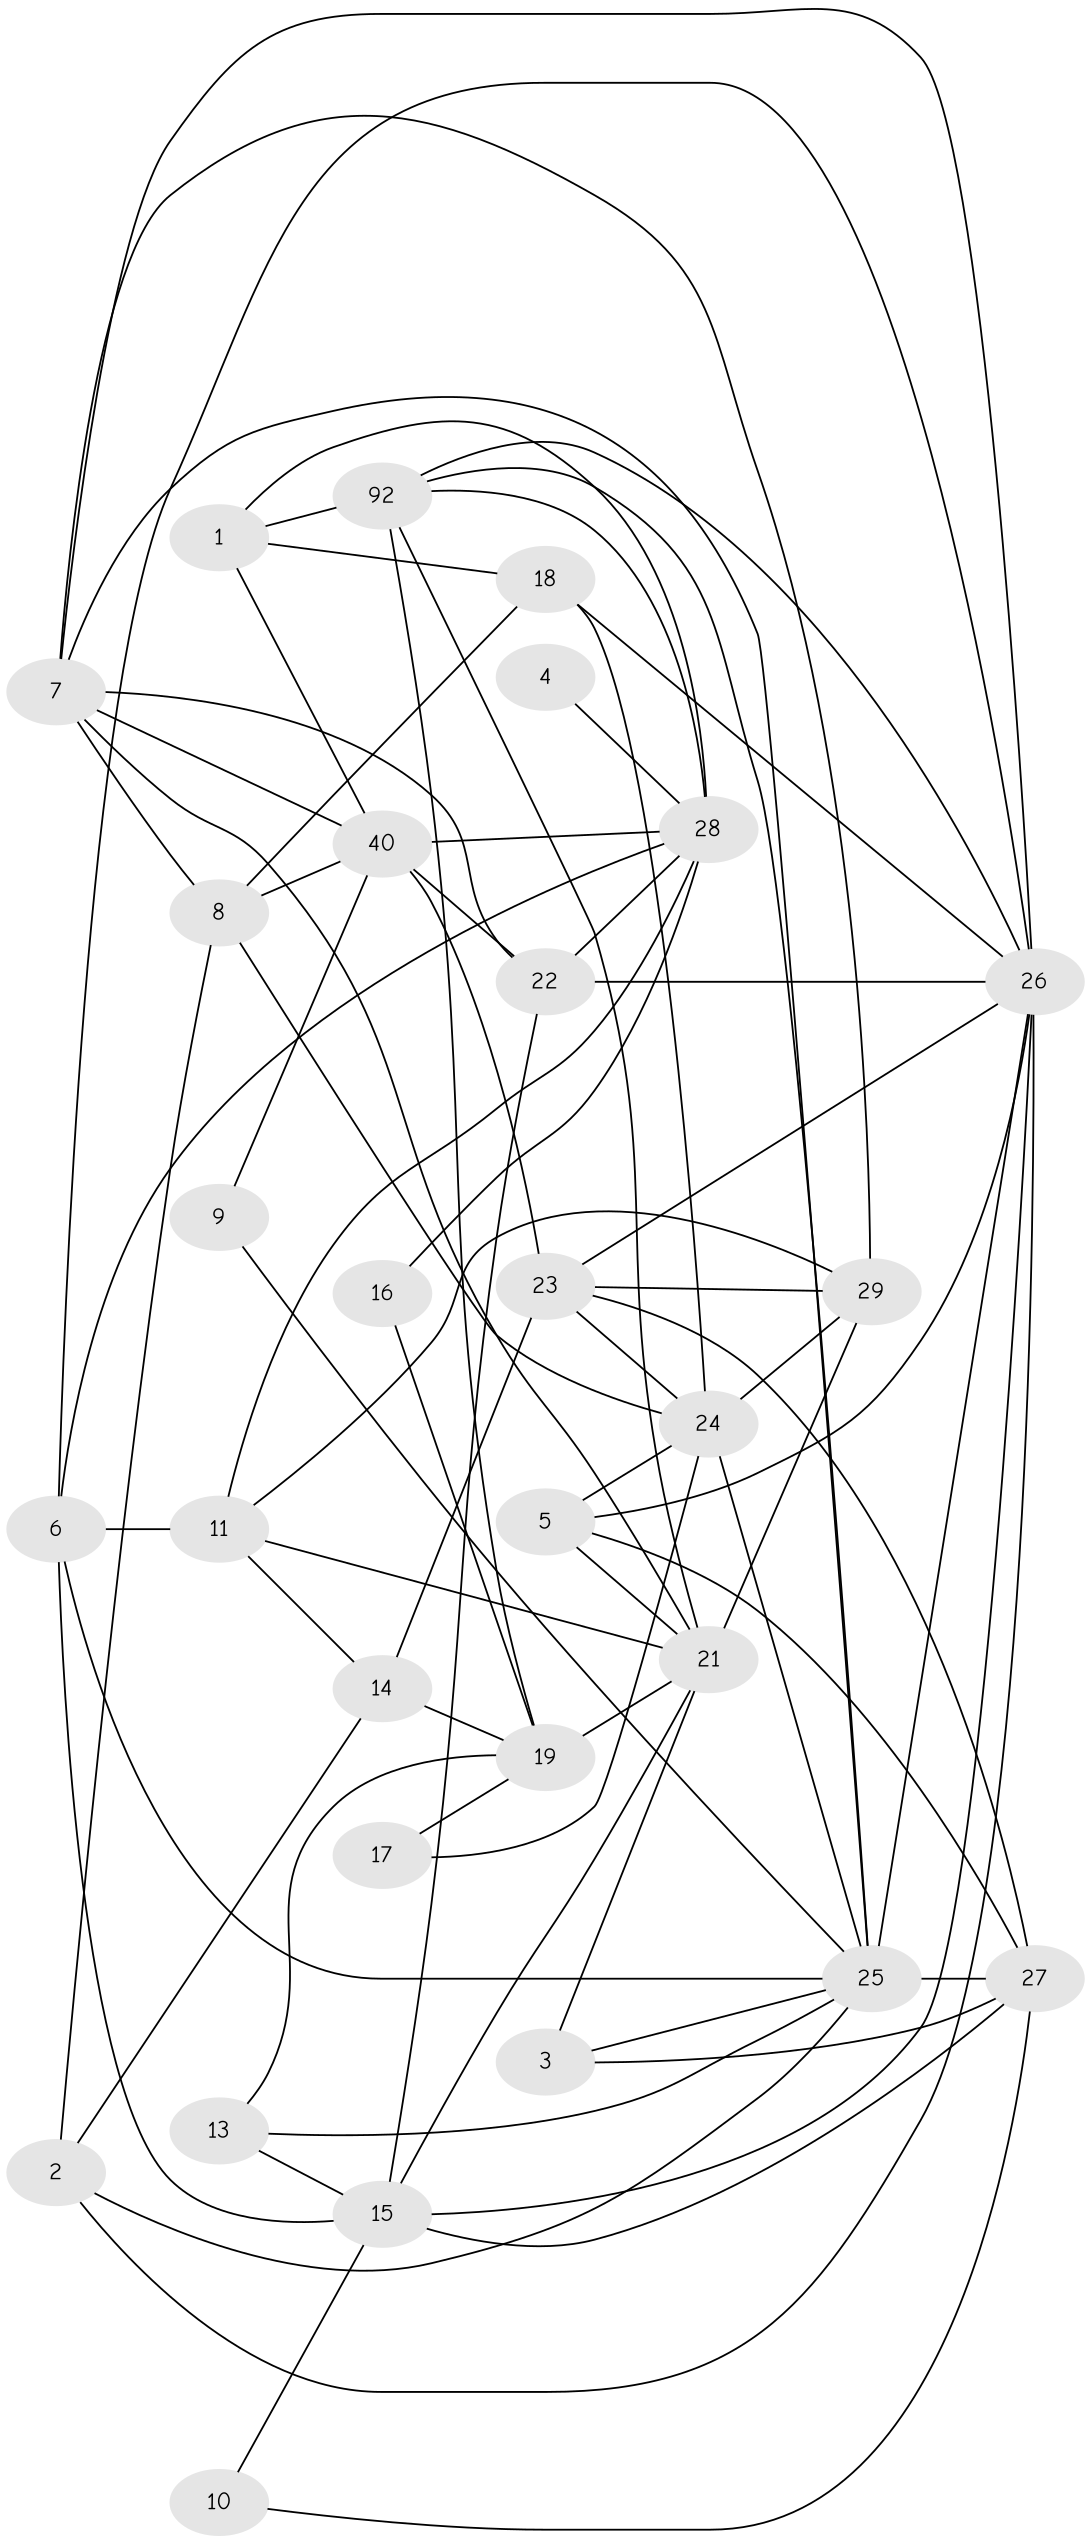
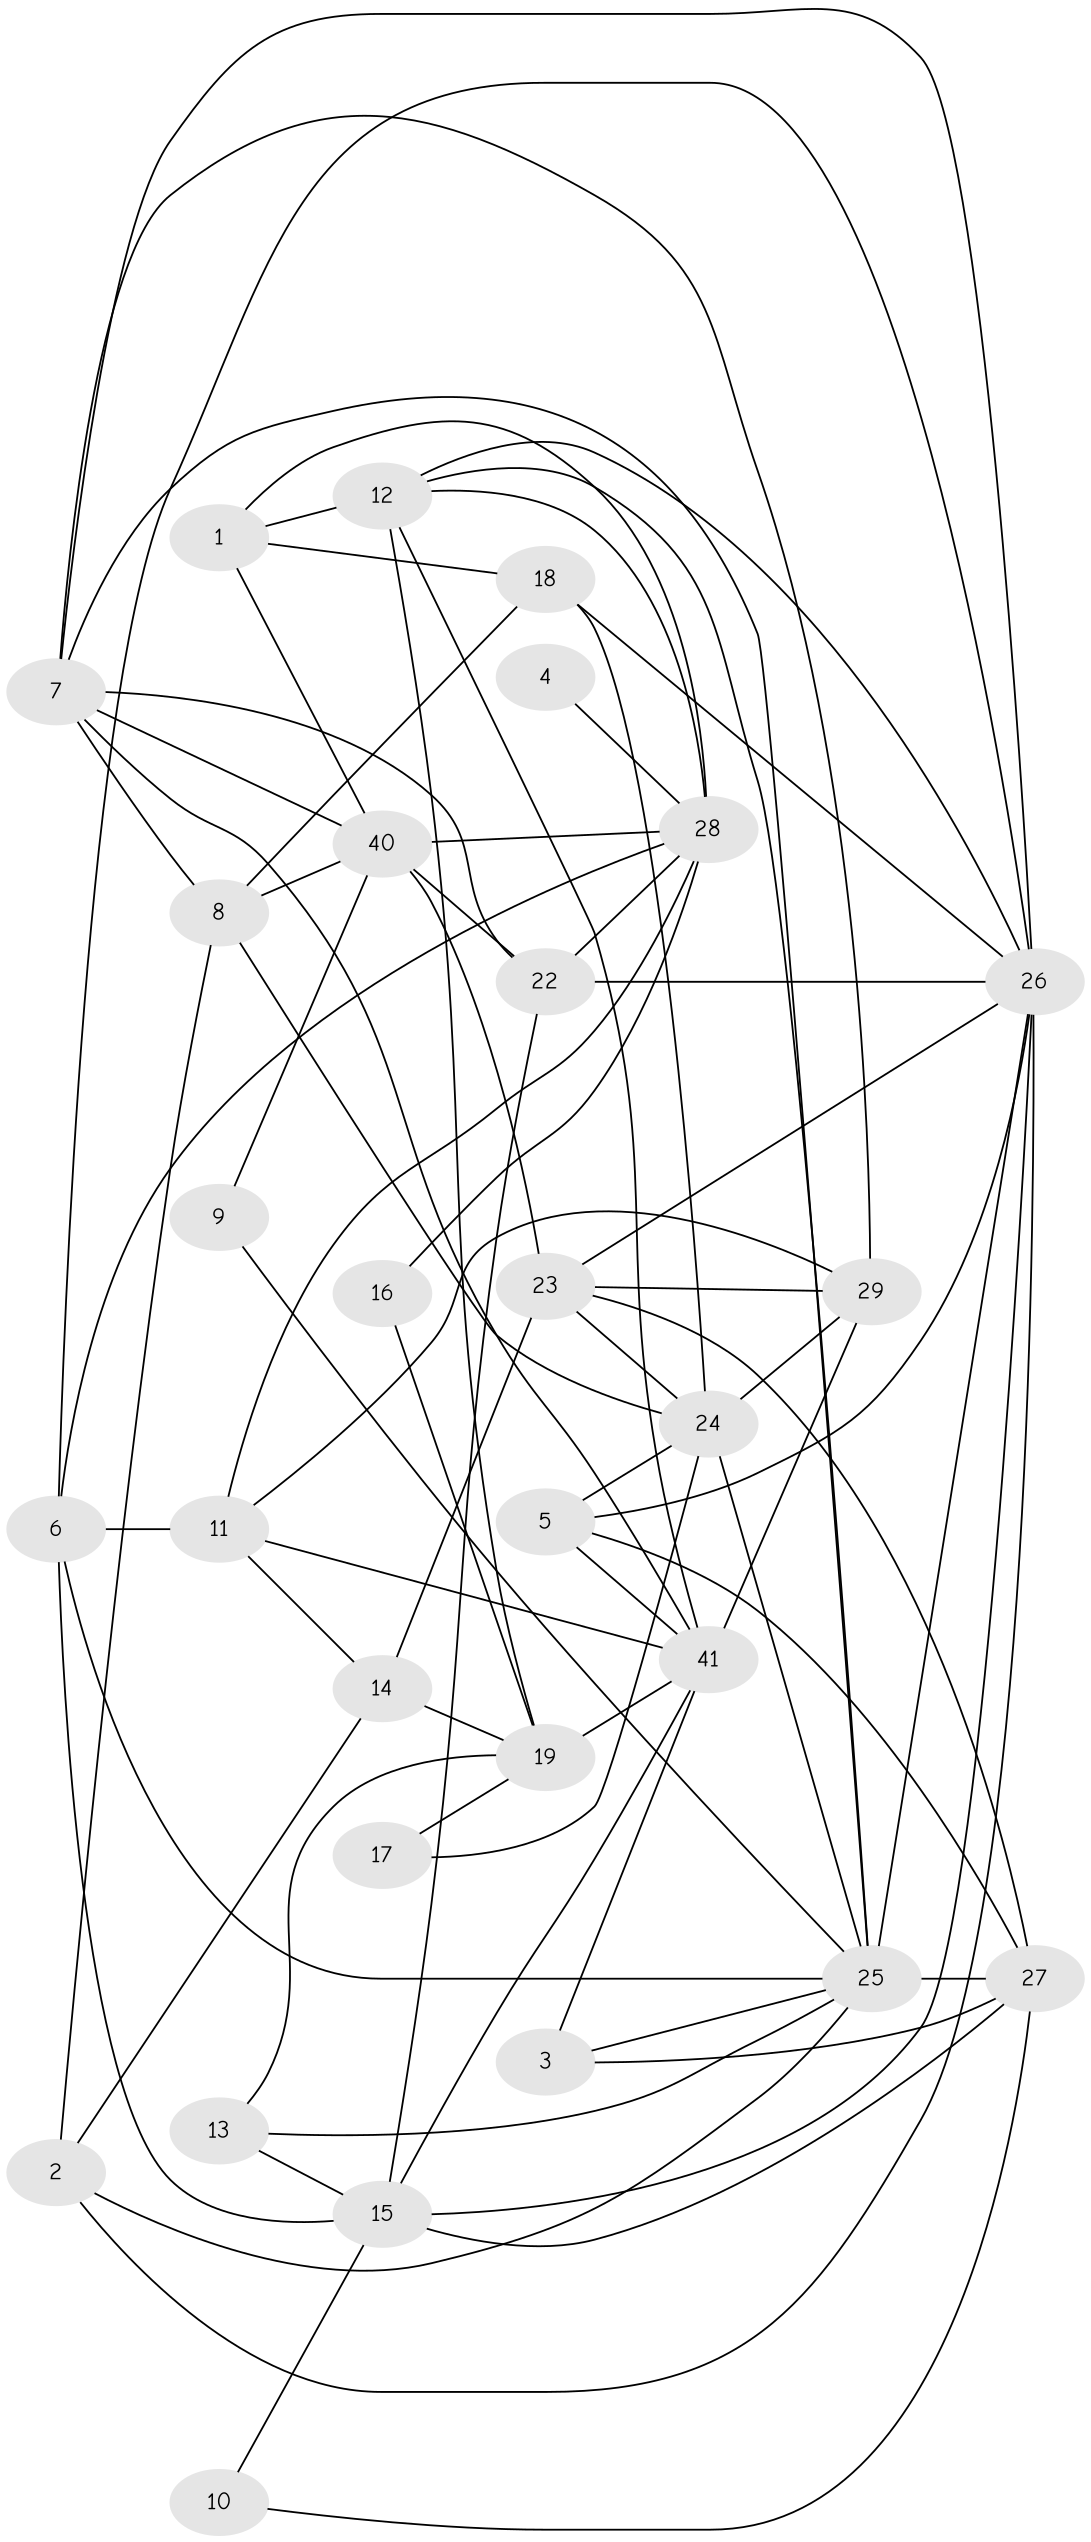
(382, 496) -> (382, 496)
(709, 1660) -> (709, 1660)
